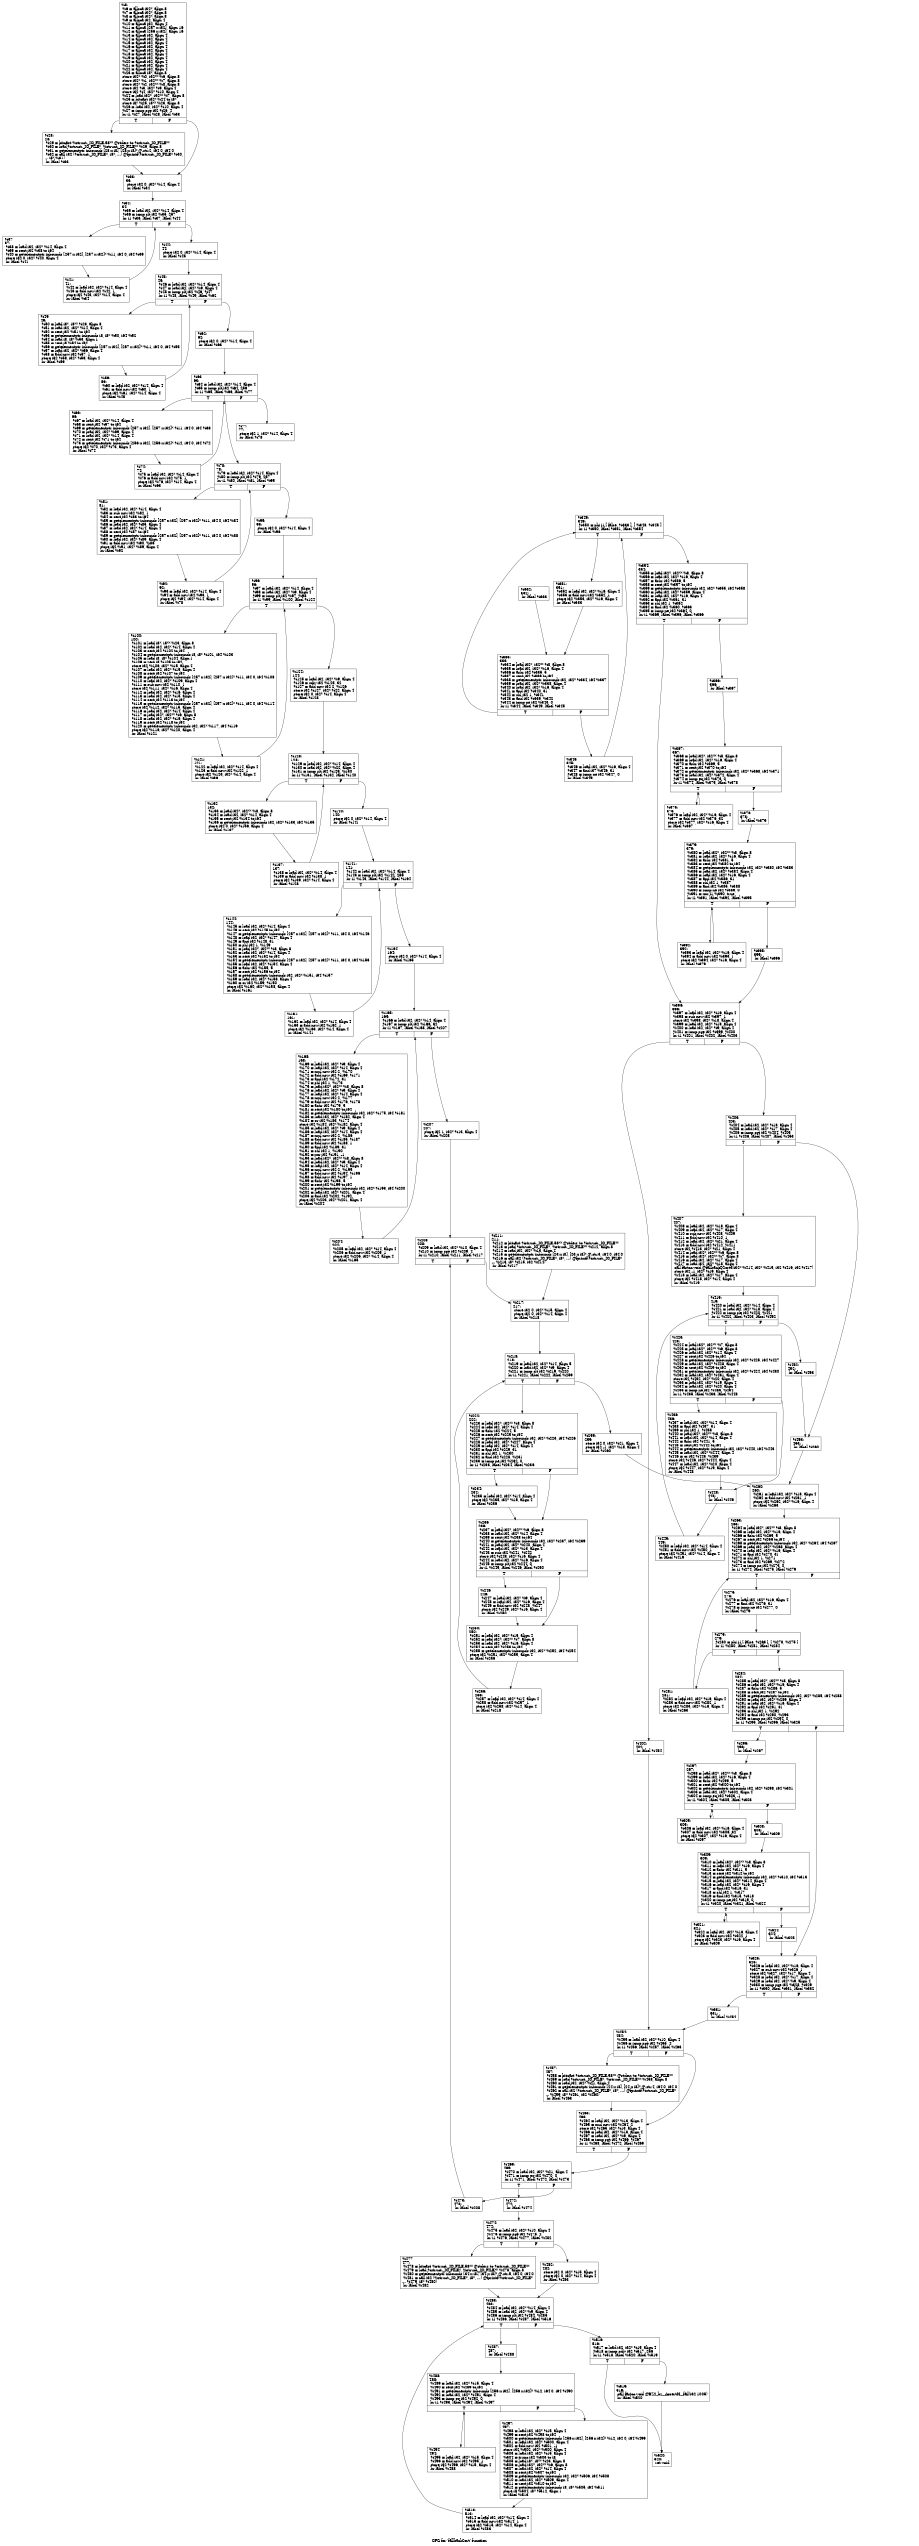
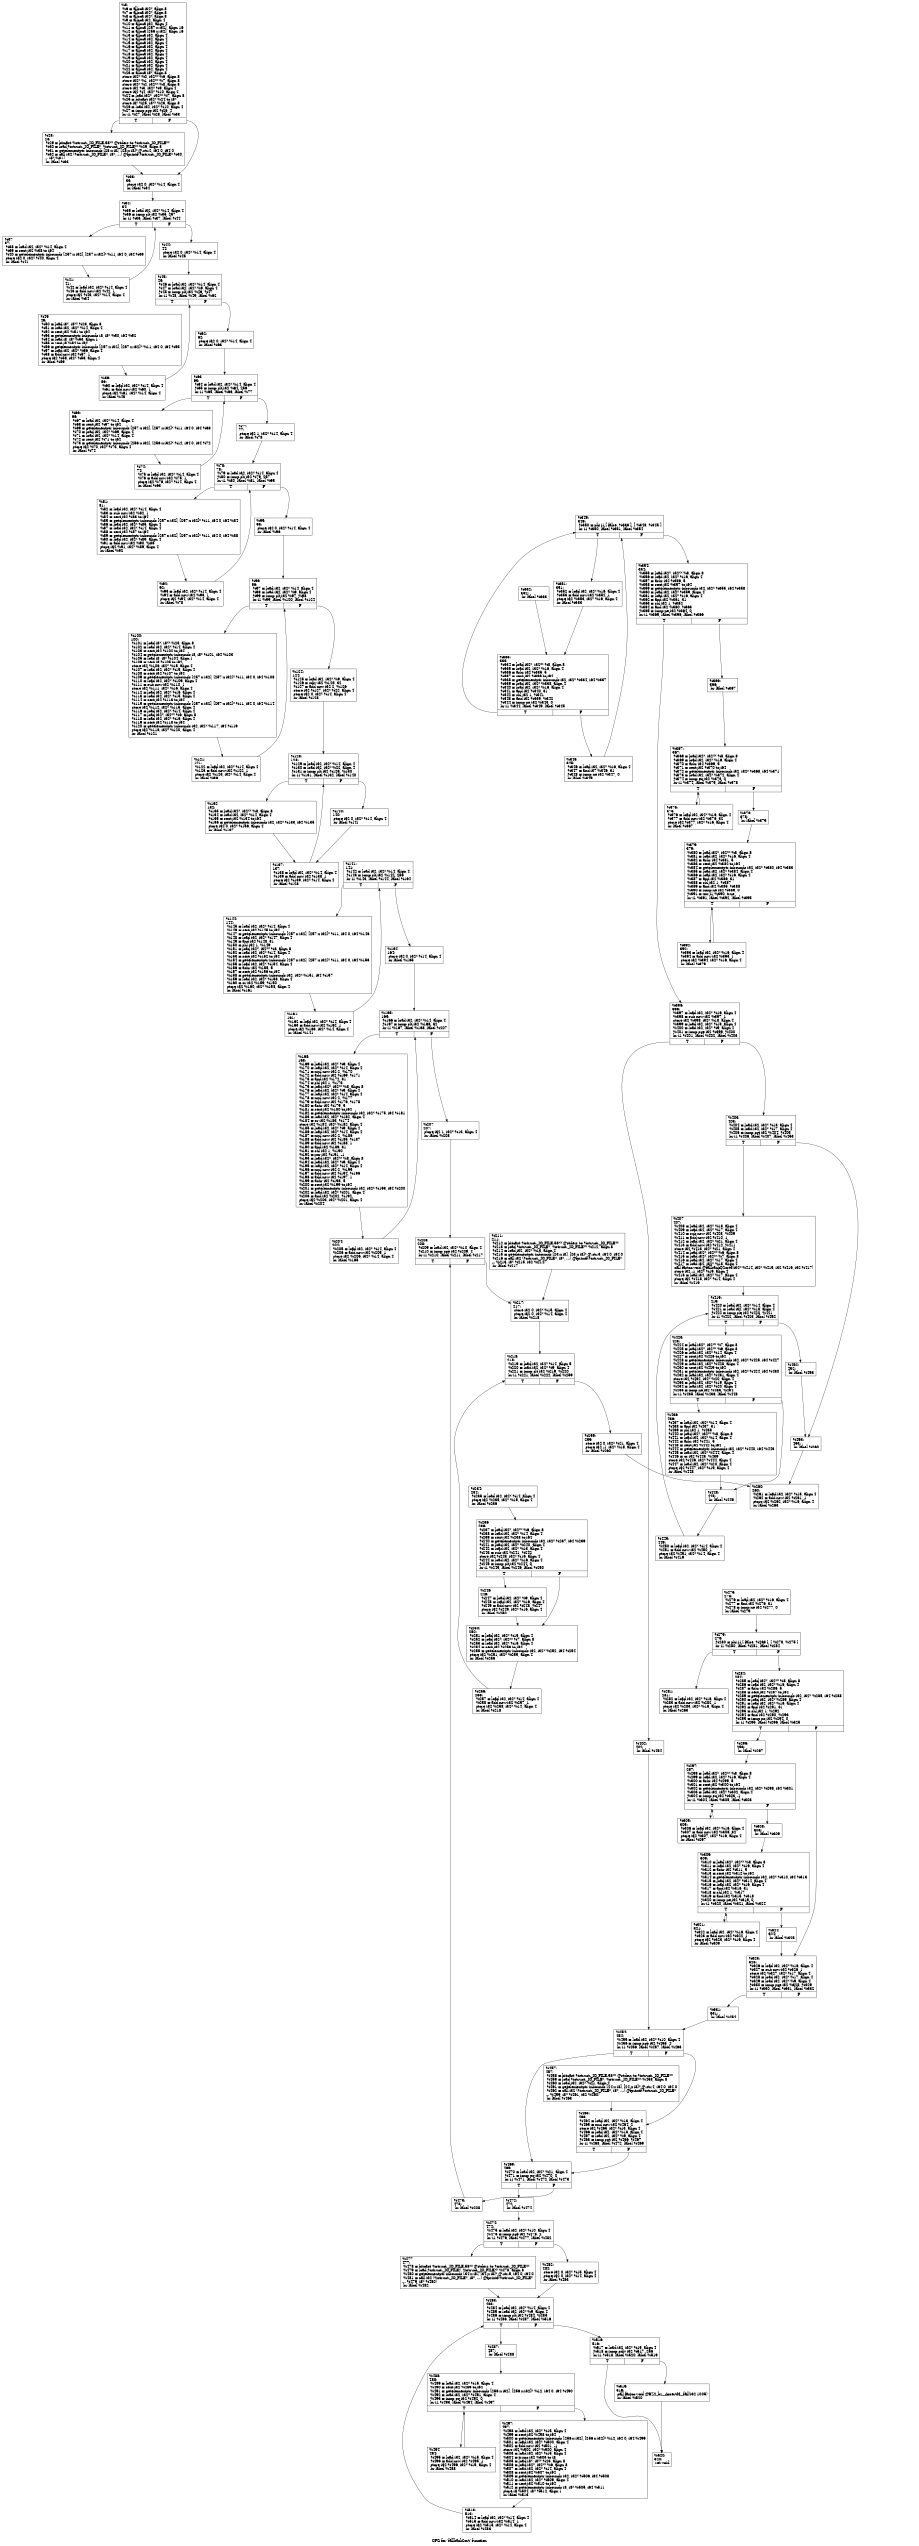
(142, 305) -> none
(229, 432) -> (258, 451)
(368, 842) -> (335, 843)
(767, 955) -> none
(522, 1444) -> none
(784, 1548) -> none
(608, 2057) -> (534, 2075)
